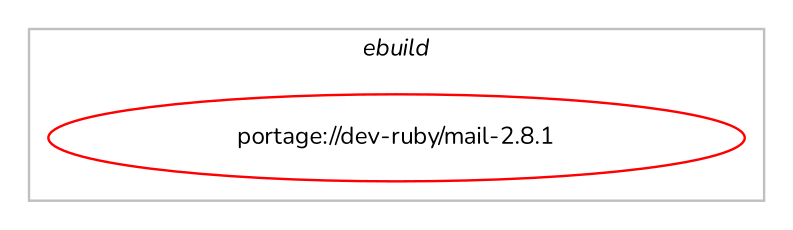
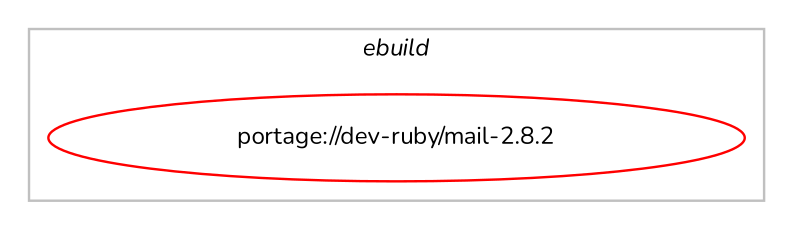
(397, 138) -> (397, 138)
